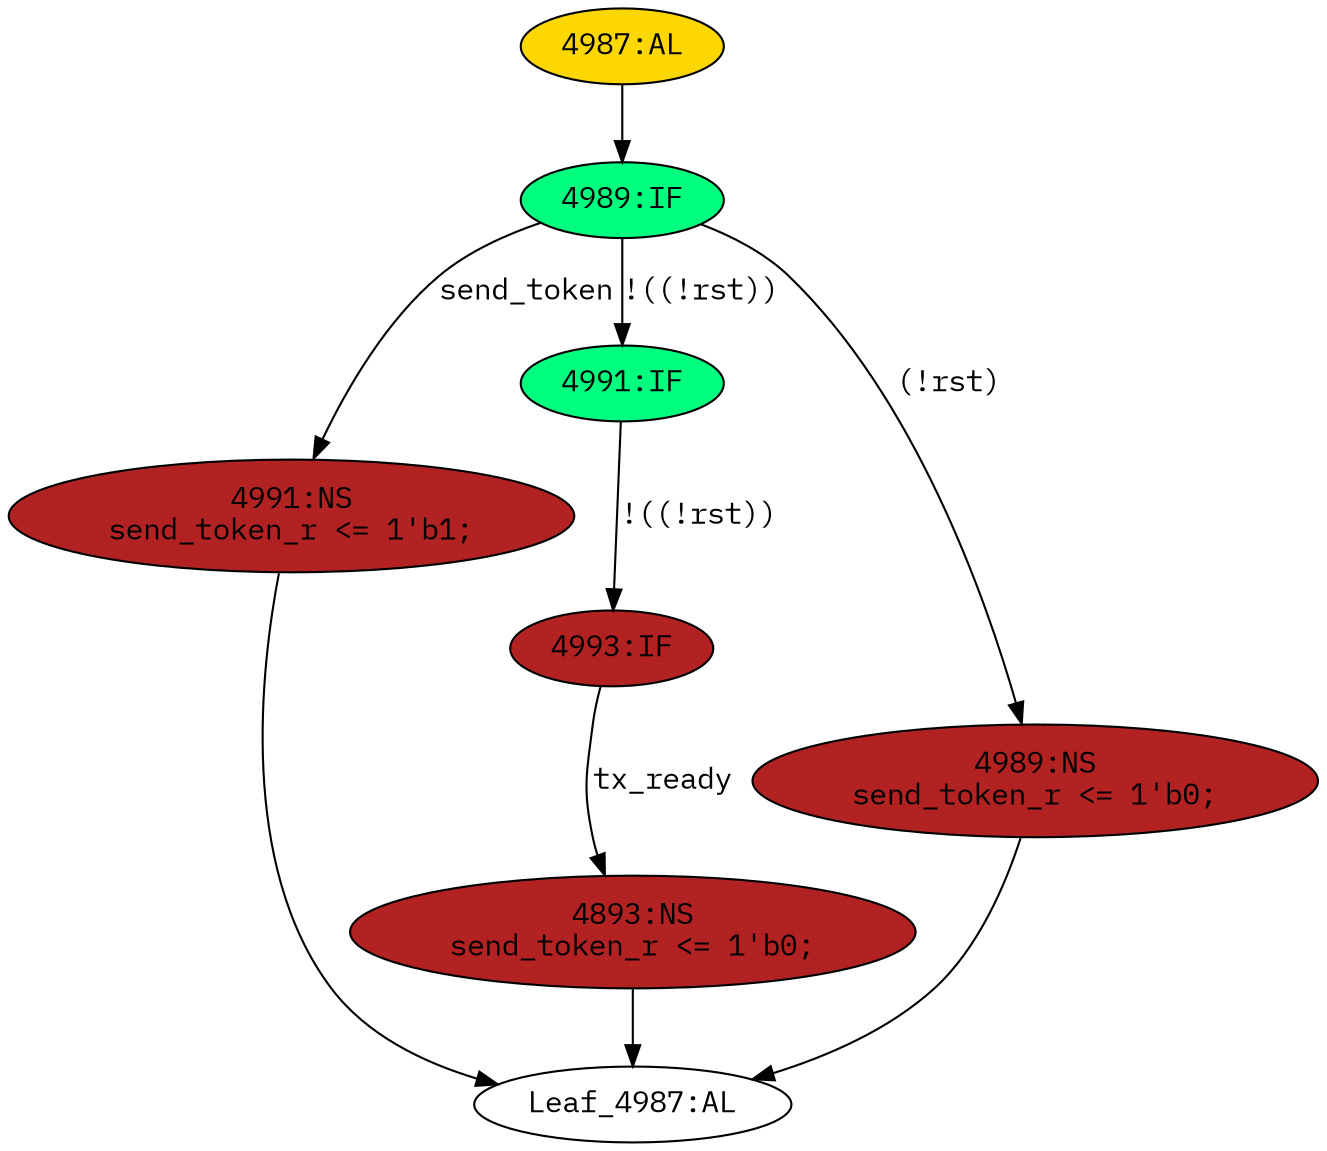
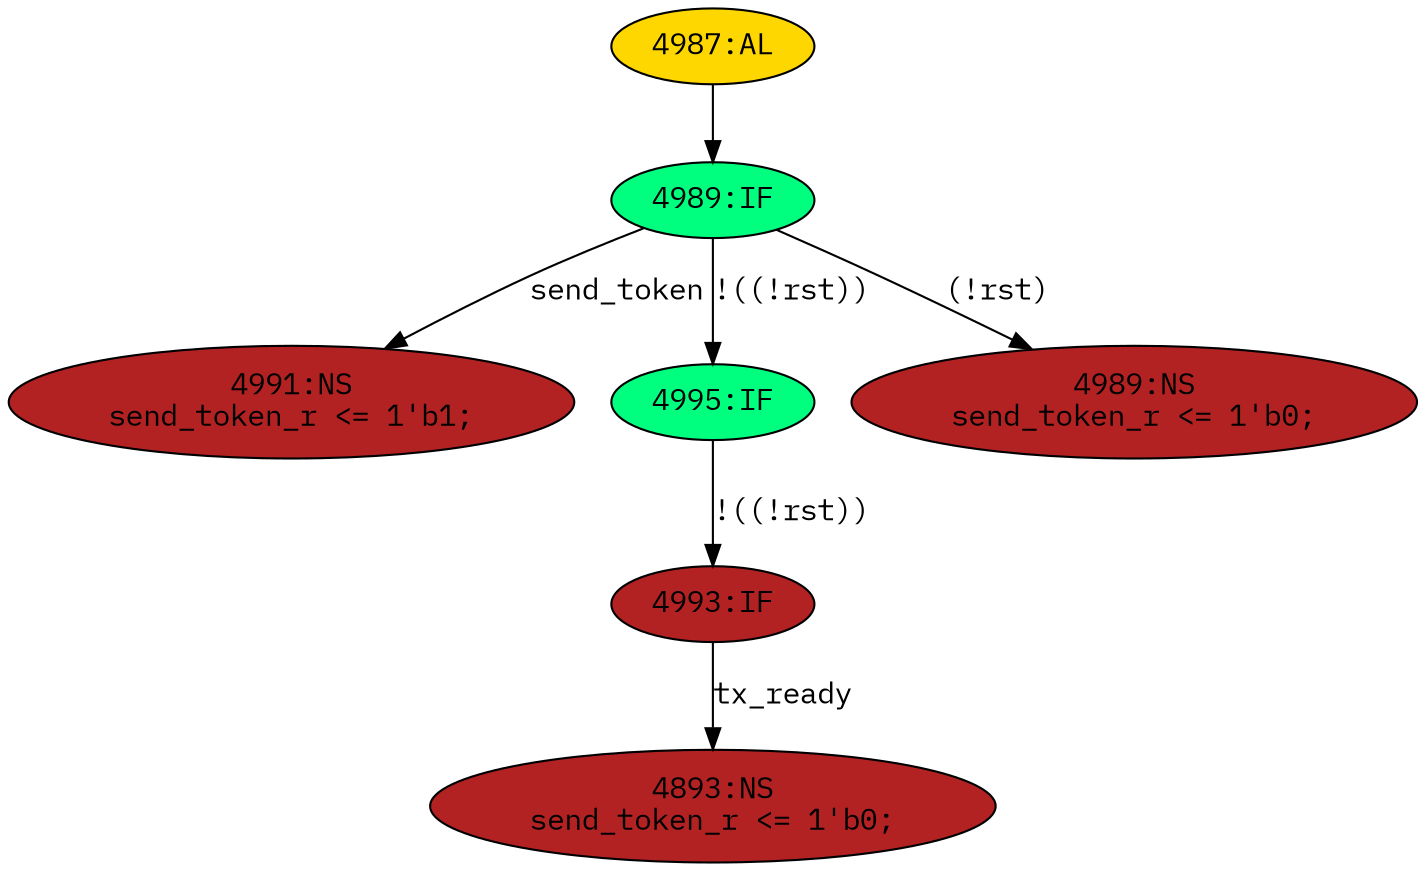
(622, 383) -> (713, 402)
(633, 1105) -> none
